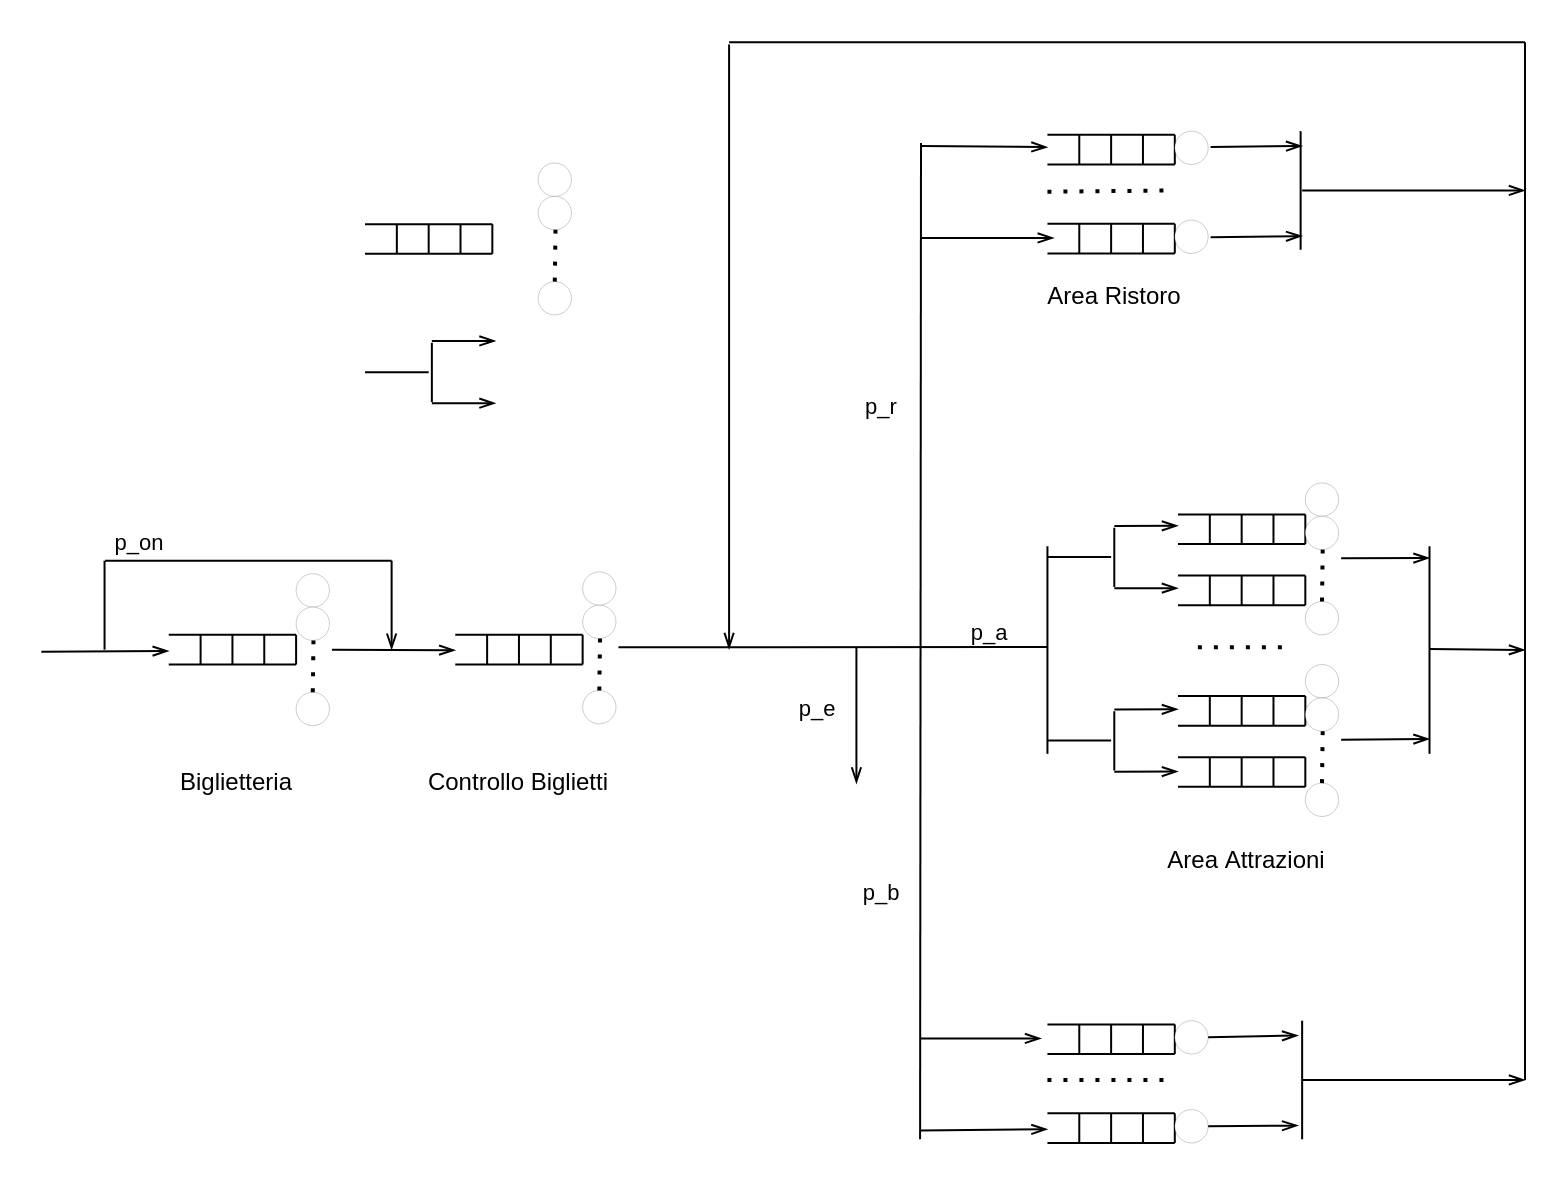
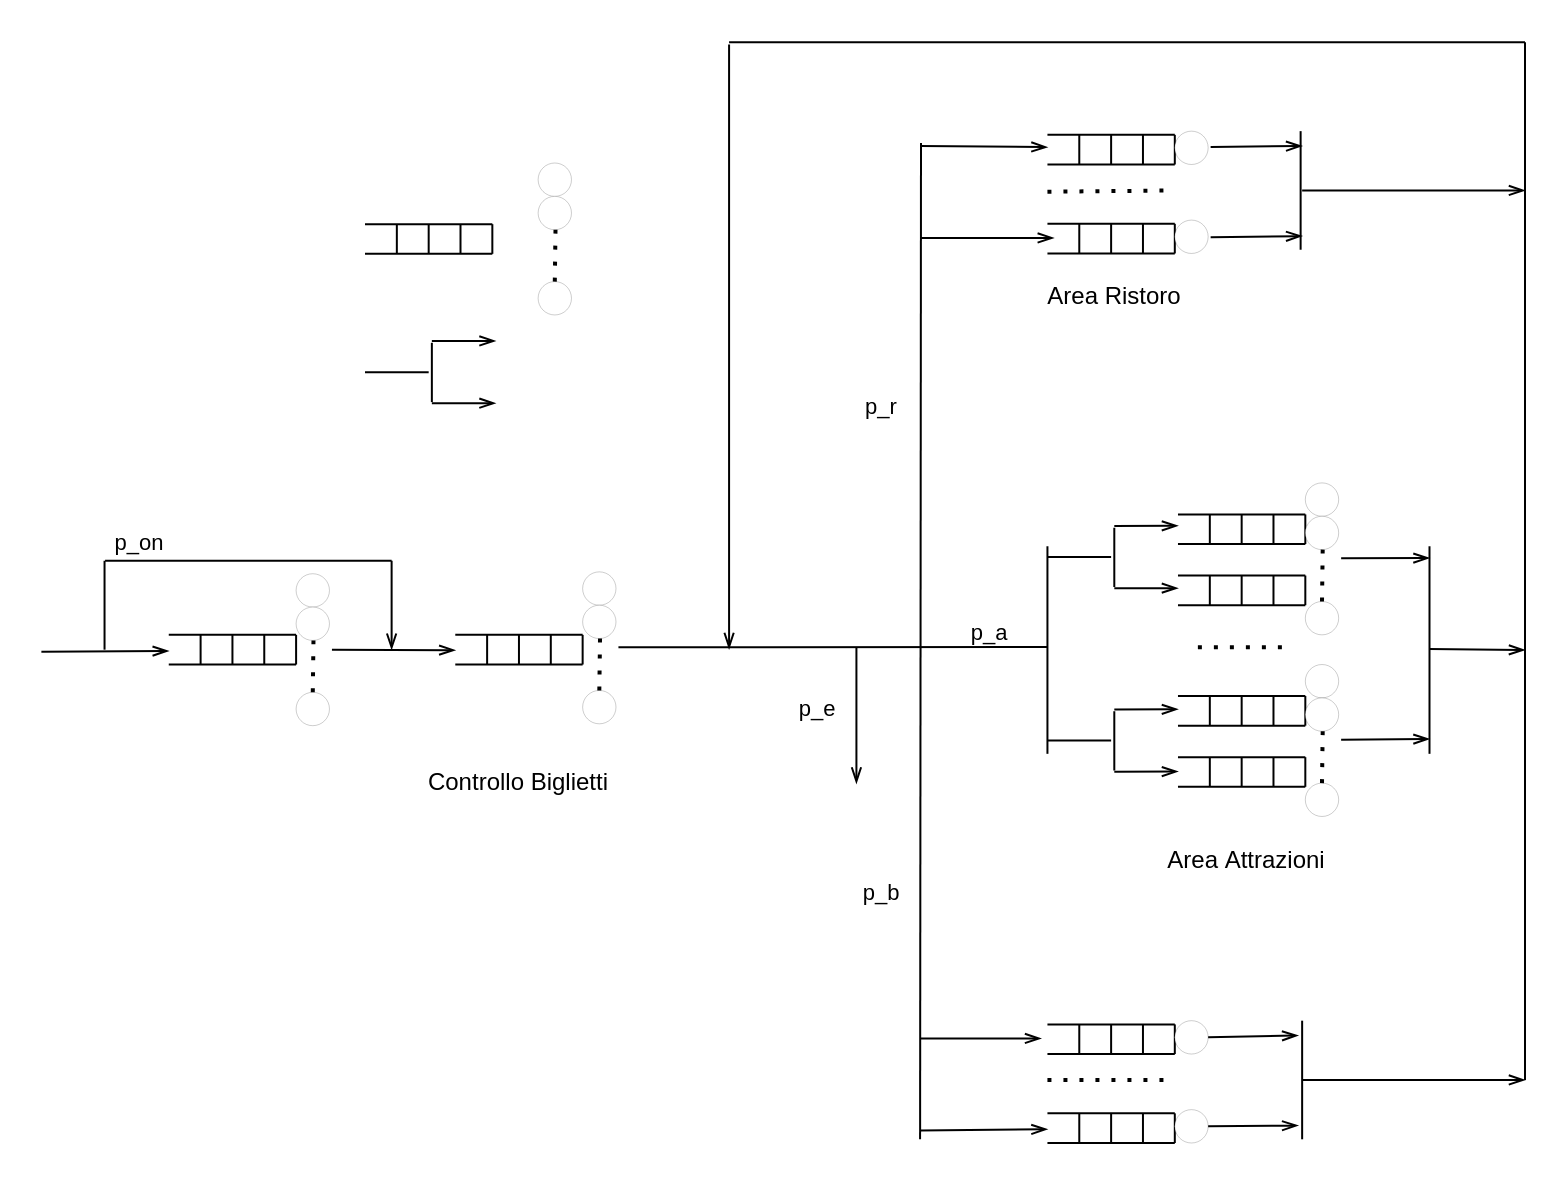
(236, 783) -> none
